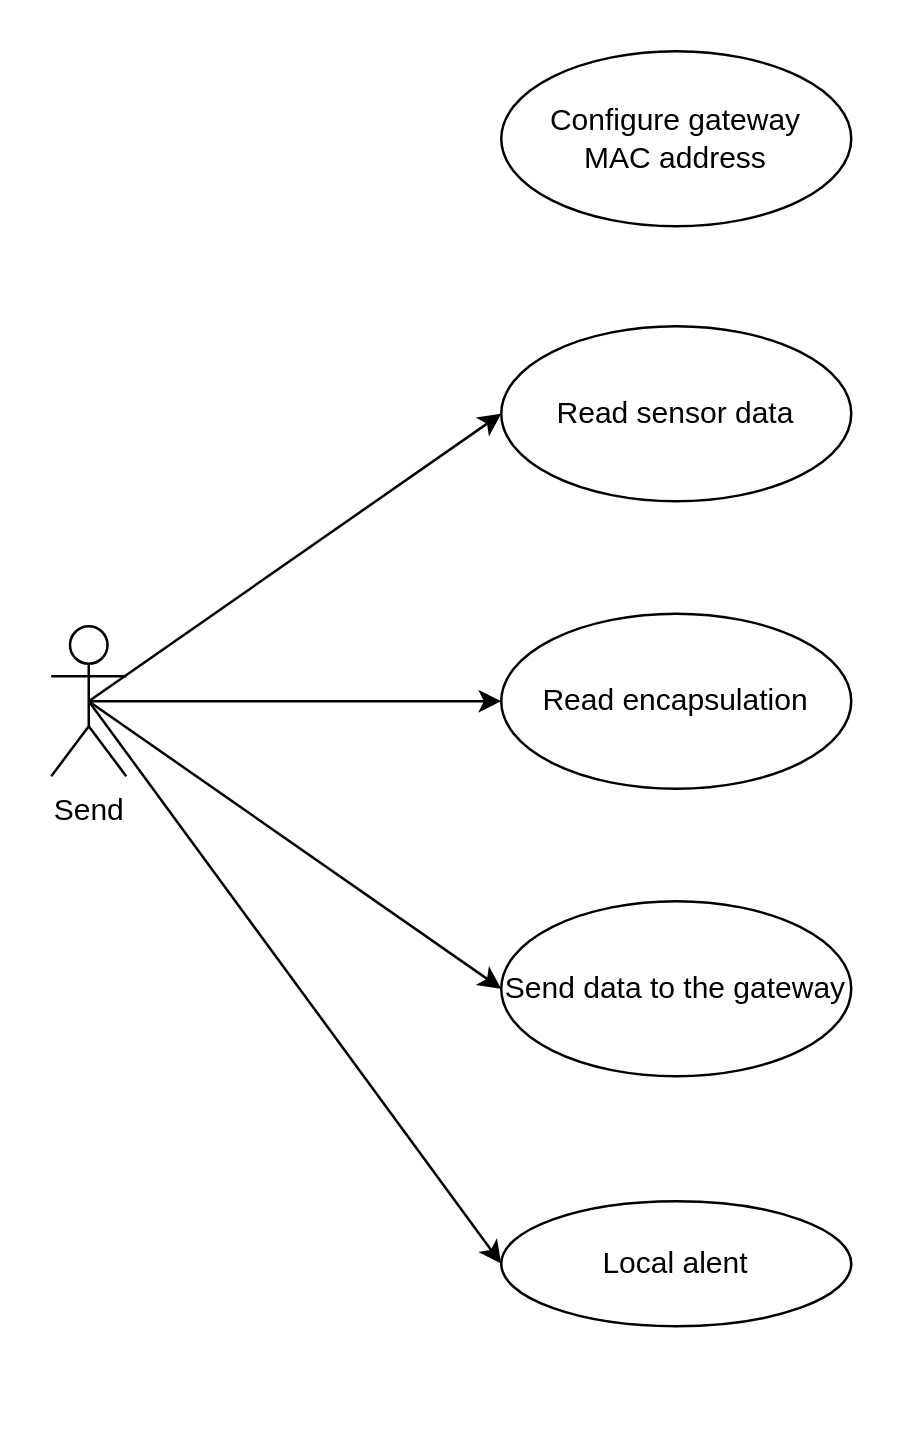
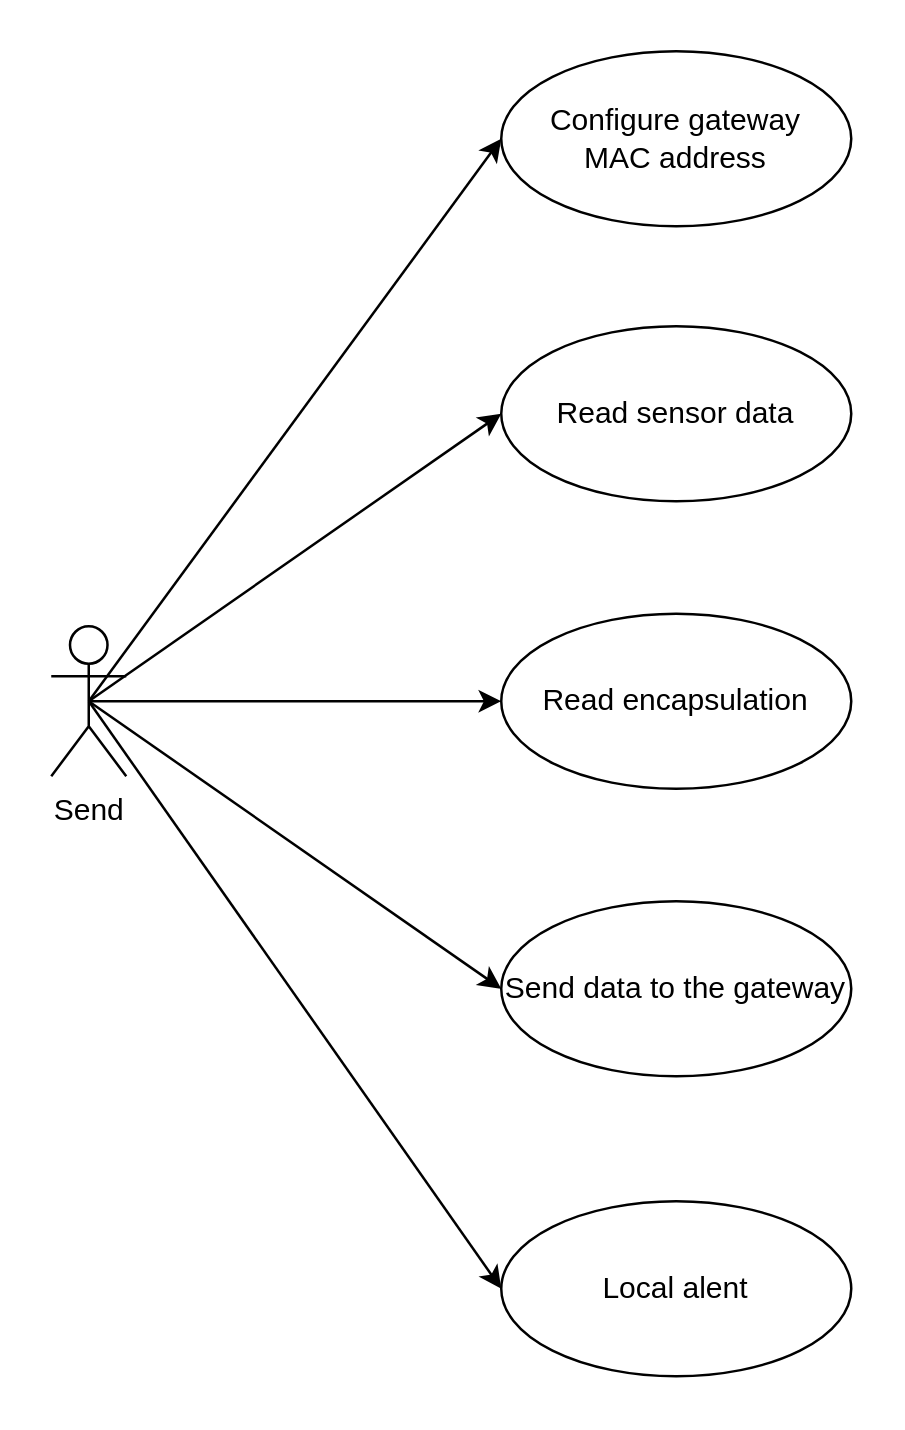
none -> (301, 412)
(676, 1264) -> (676, 1289)
